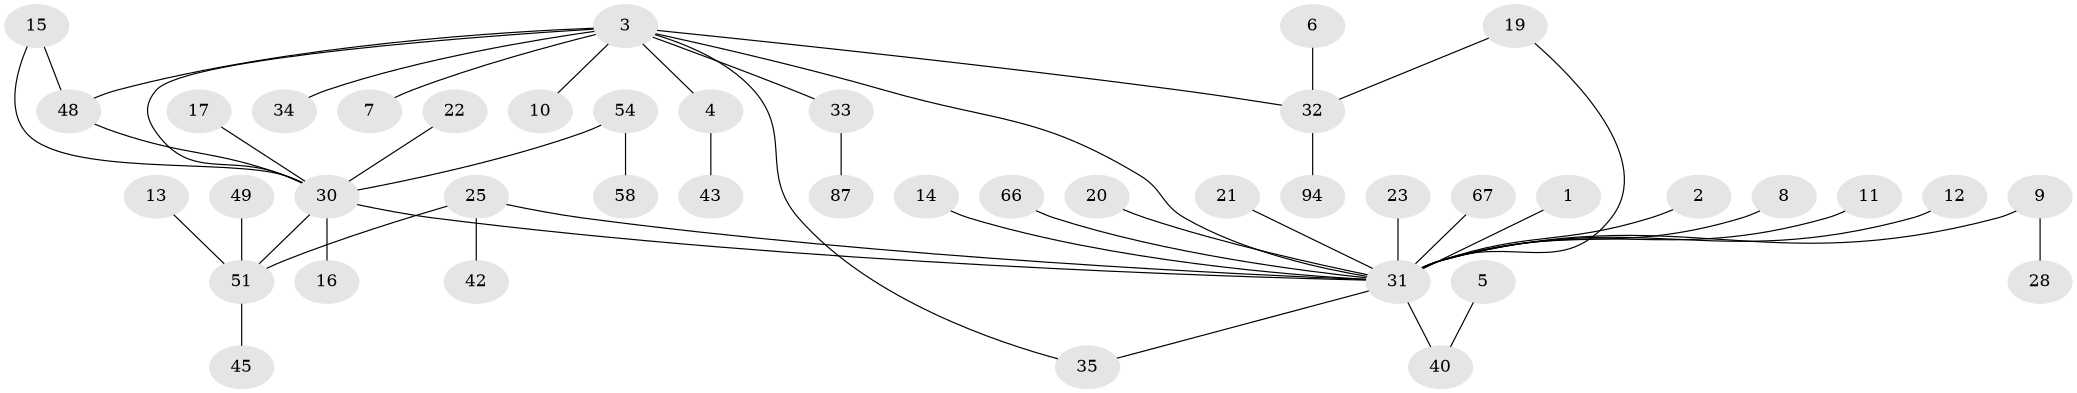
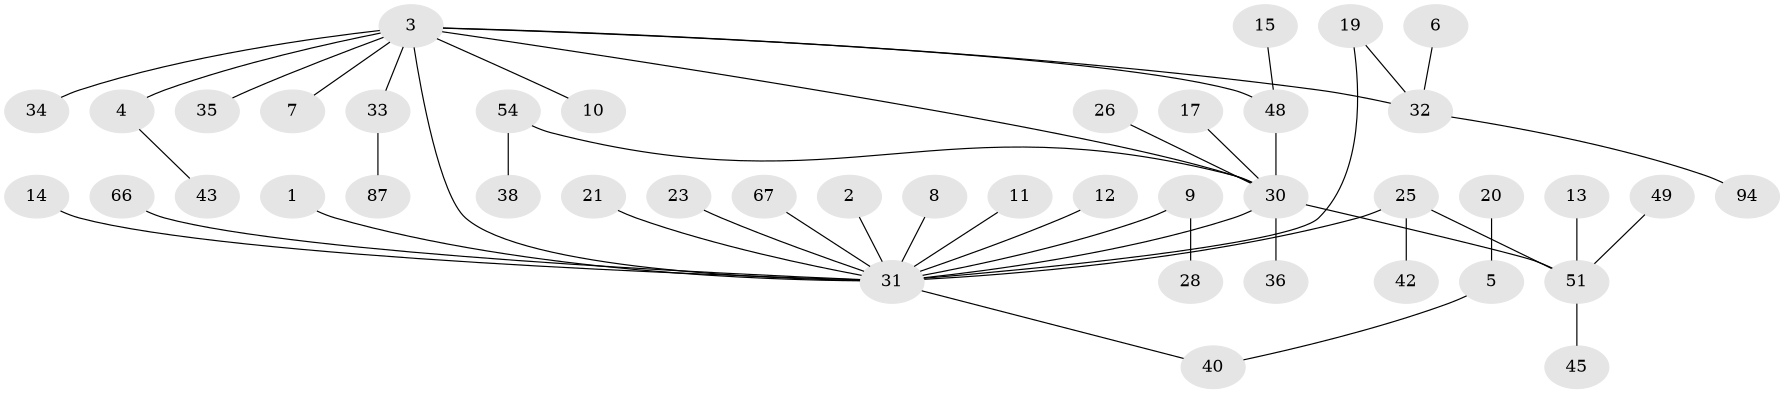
(455, 111) -> (1105, 111)
(117, 162) -> none
(626, 197) -> (508, 197)
(1201, 235) -> (1492, 231)
(327, 282) -> (1276, 282)
(1243, 325) -> none
